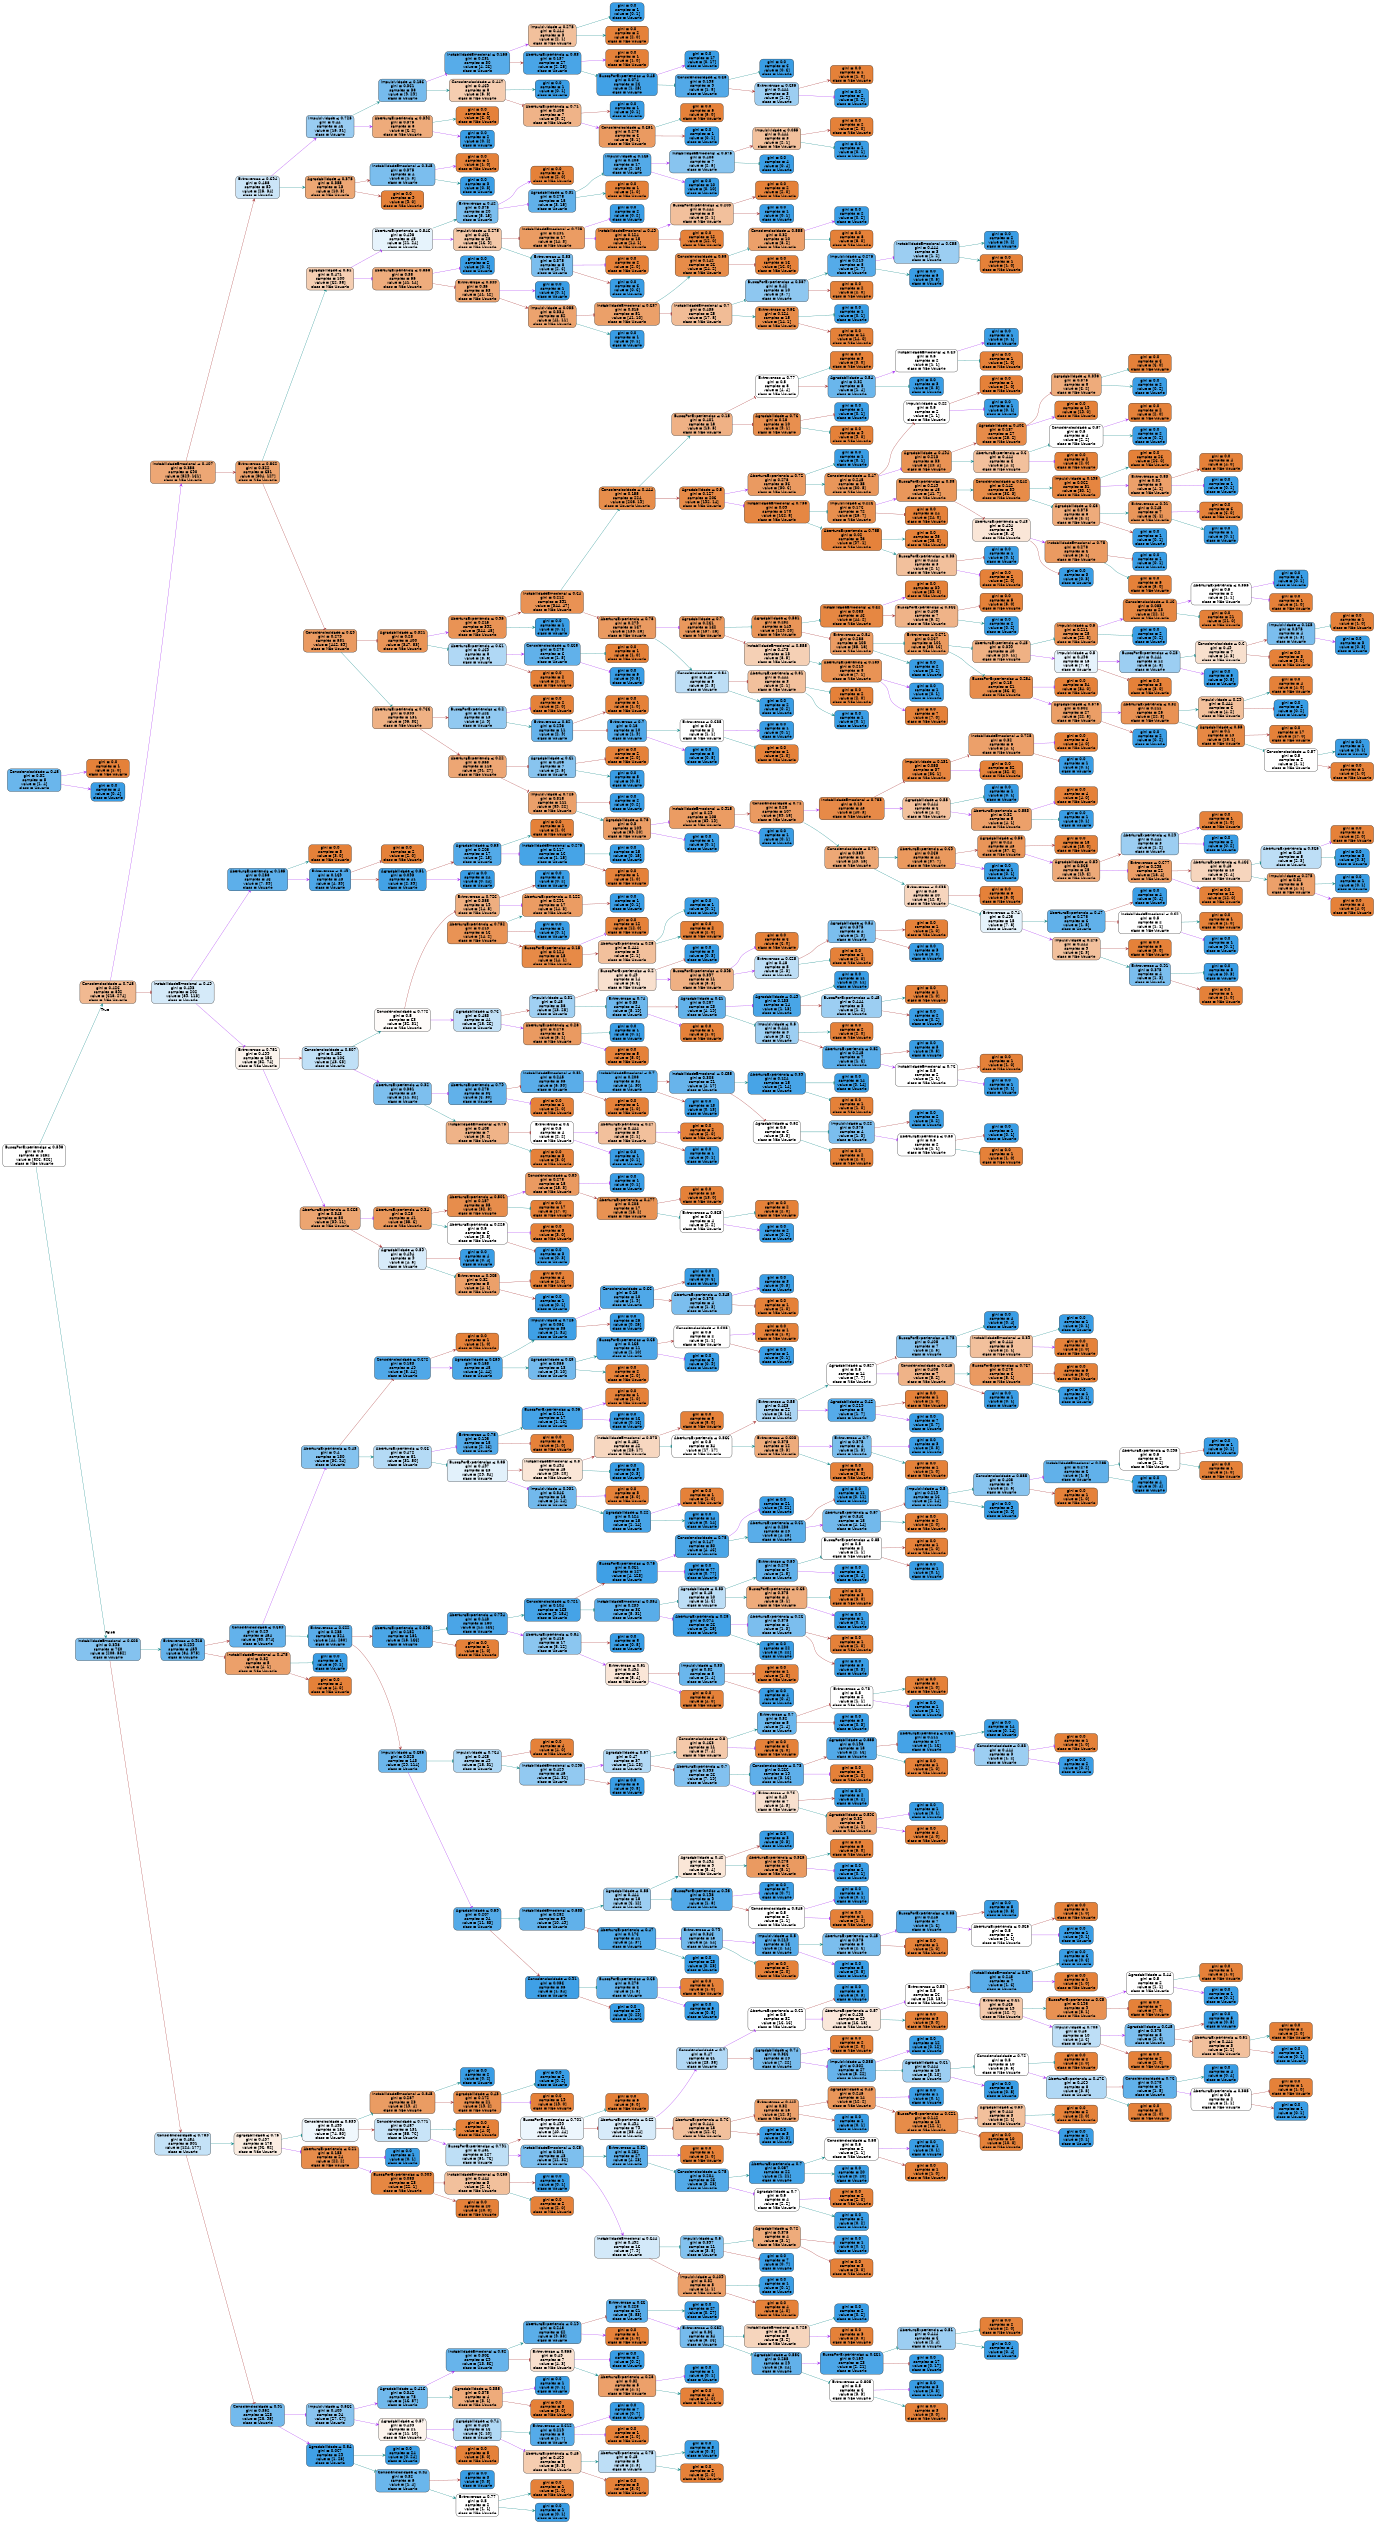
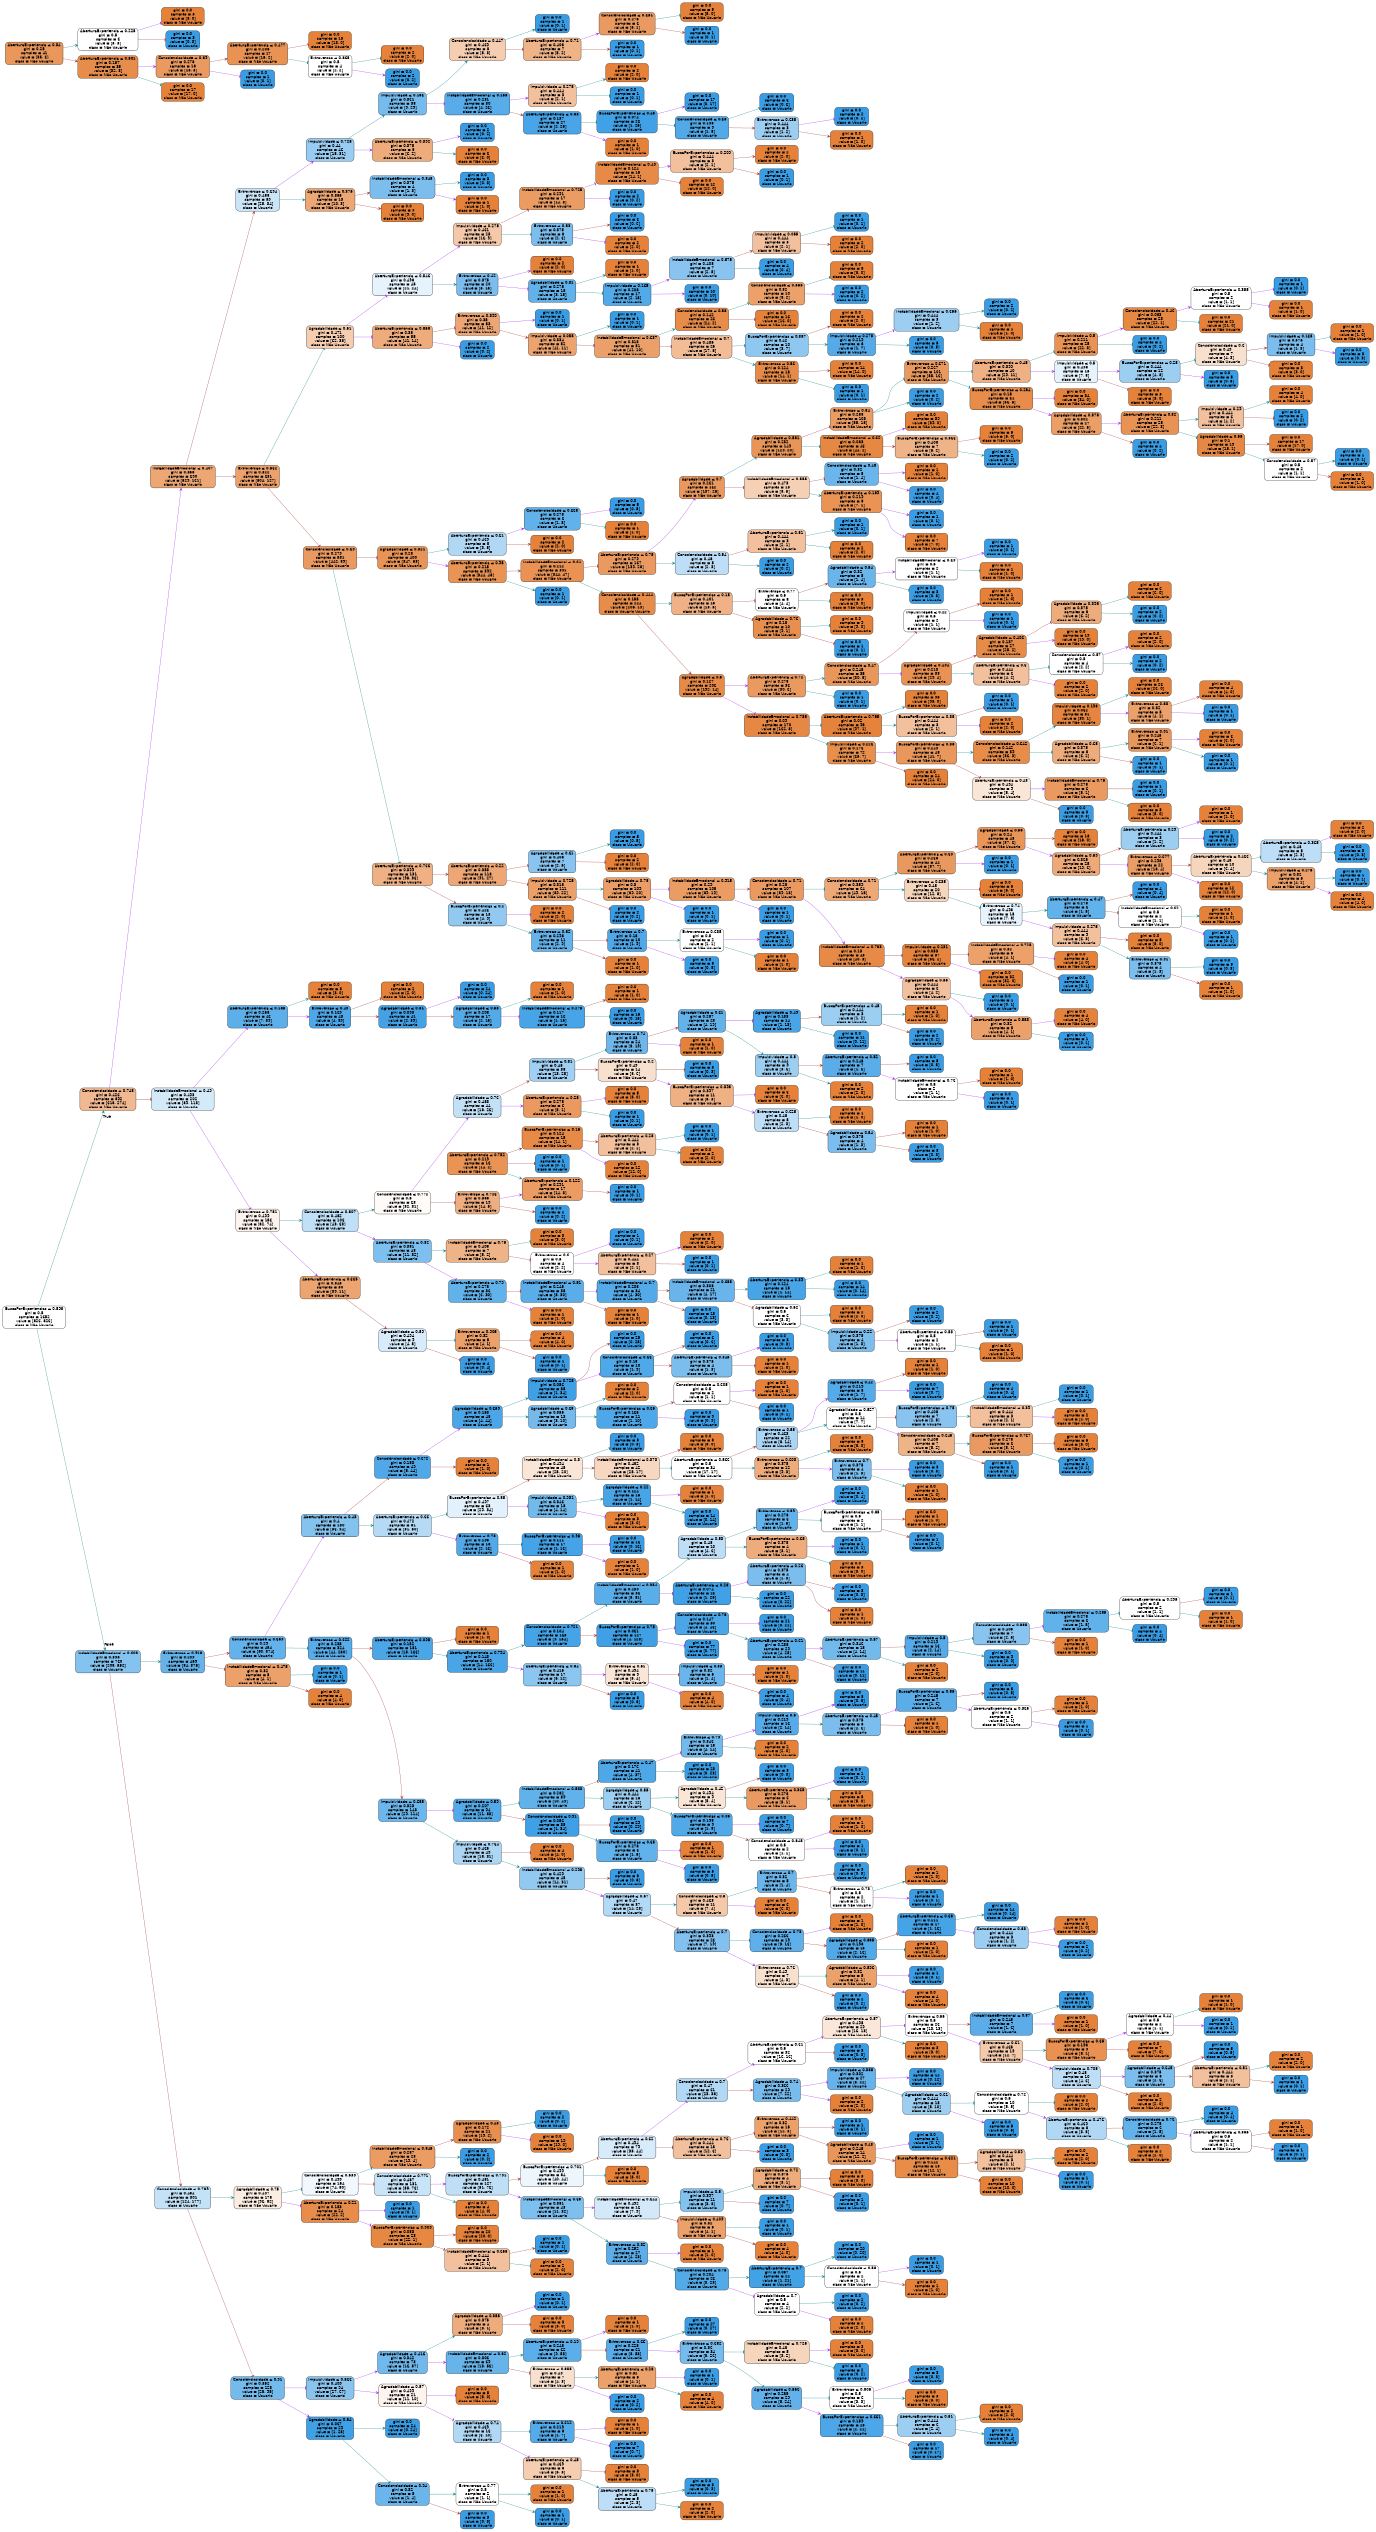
none -> (816, 480)
(510, 905) -> (509, 1197)
(289, 1058) -> (289, 1220)
(927, 1075) -> (927, 1089)
(366, 1218) -> none
(365, 2130) -> (366, 2184)
